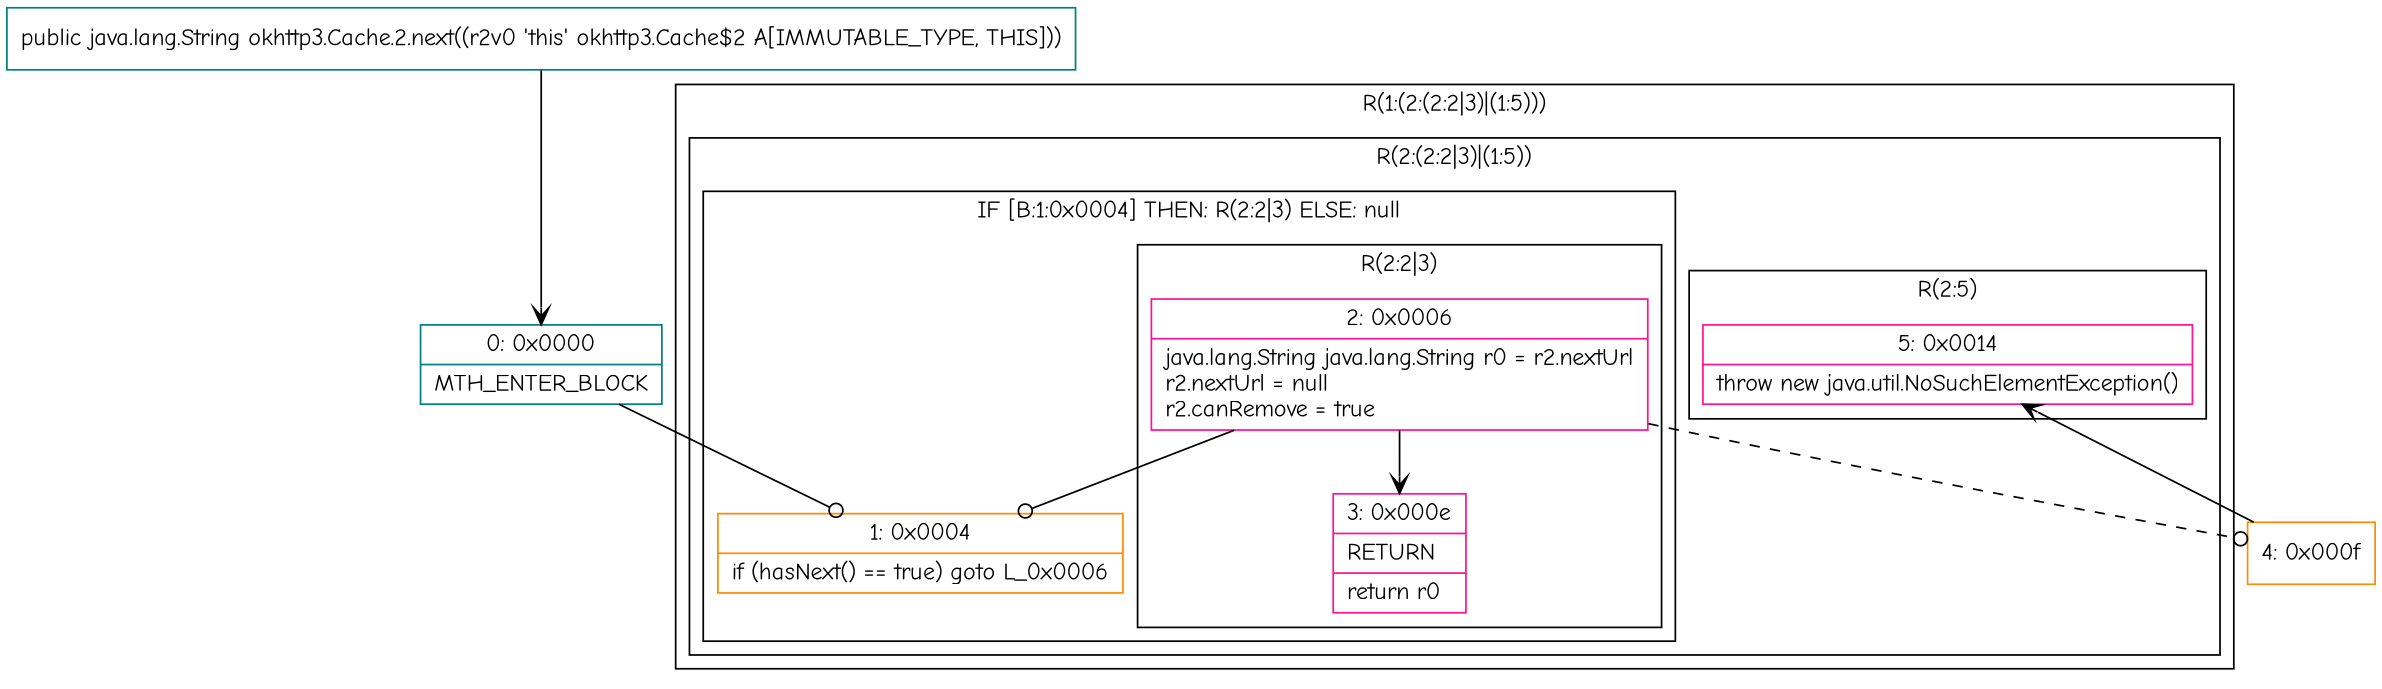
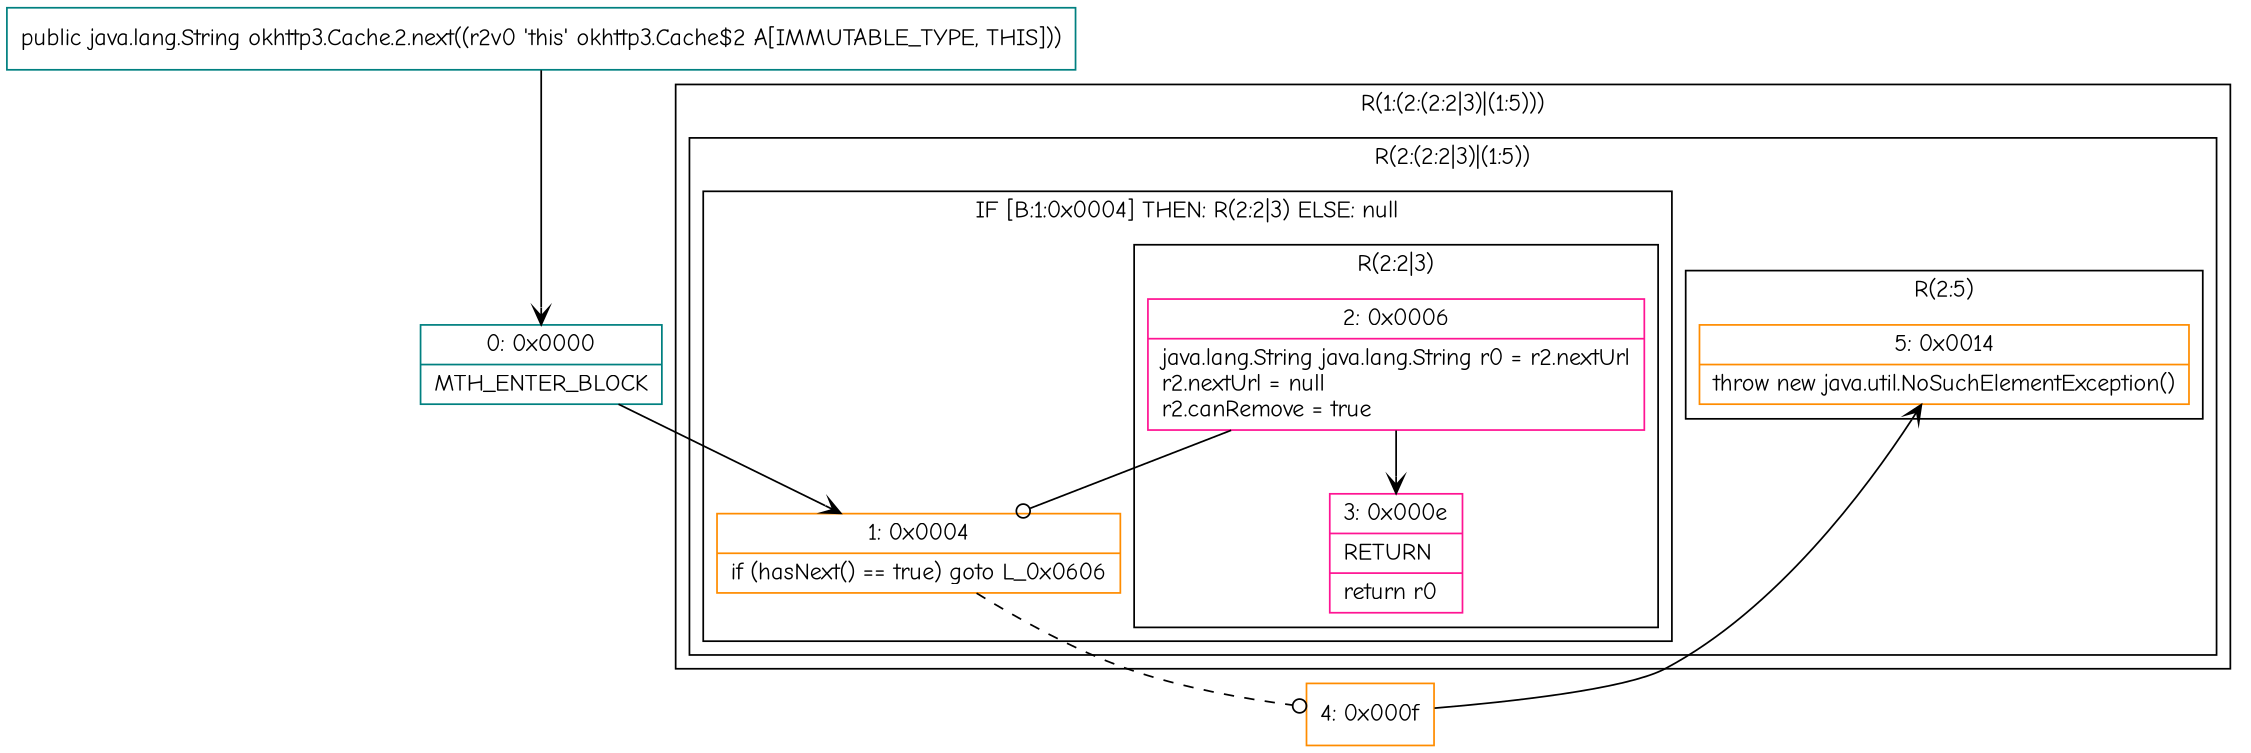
(1948, 365) -> (1944, 365)
(724, 456) -> (722, 455)
(1941, 483) -> (1168, 681)
(920, 572) -> (919, 572)
